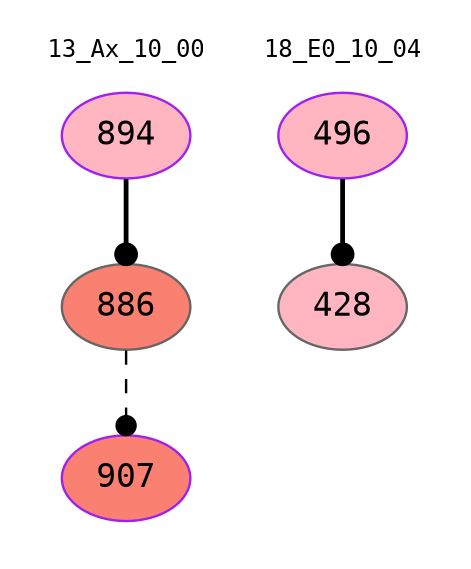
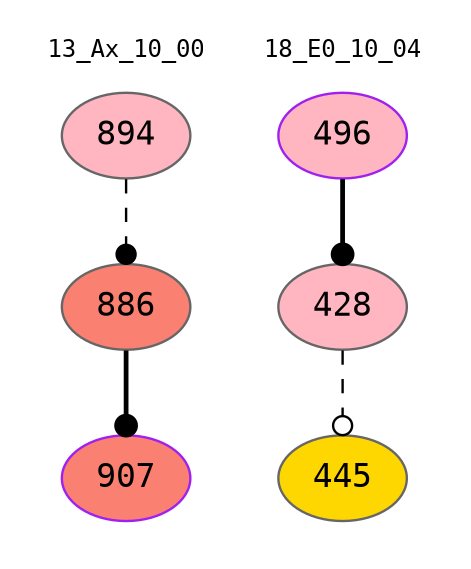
(126, 136) -> (126, 136)
(126, 212) -> (126, 212)
(126, 383) -> (126, 383)
none -> (343, 478)
